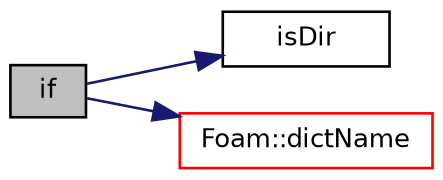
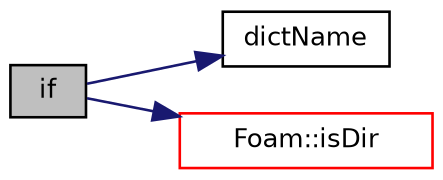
(306, 39) -> (306, 39)
(306, 141) -> (306, 141)
